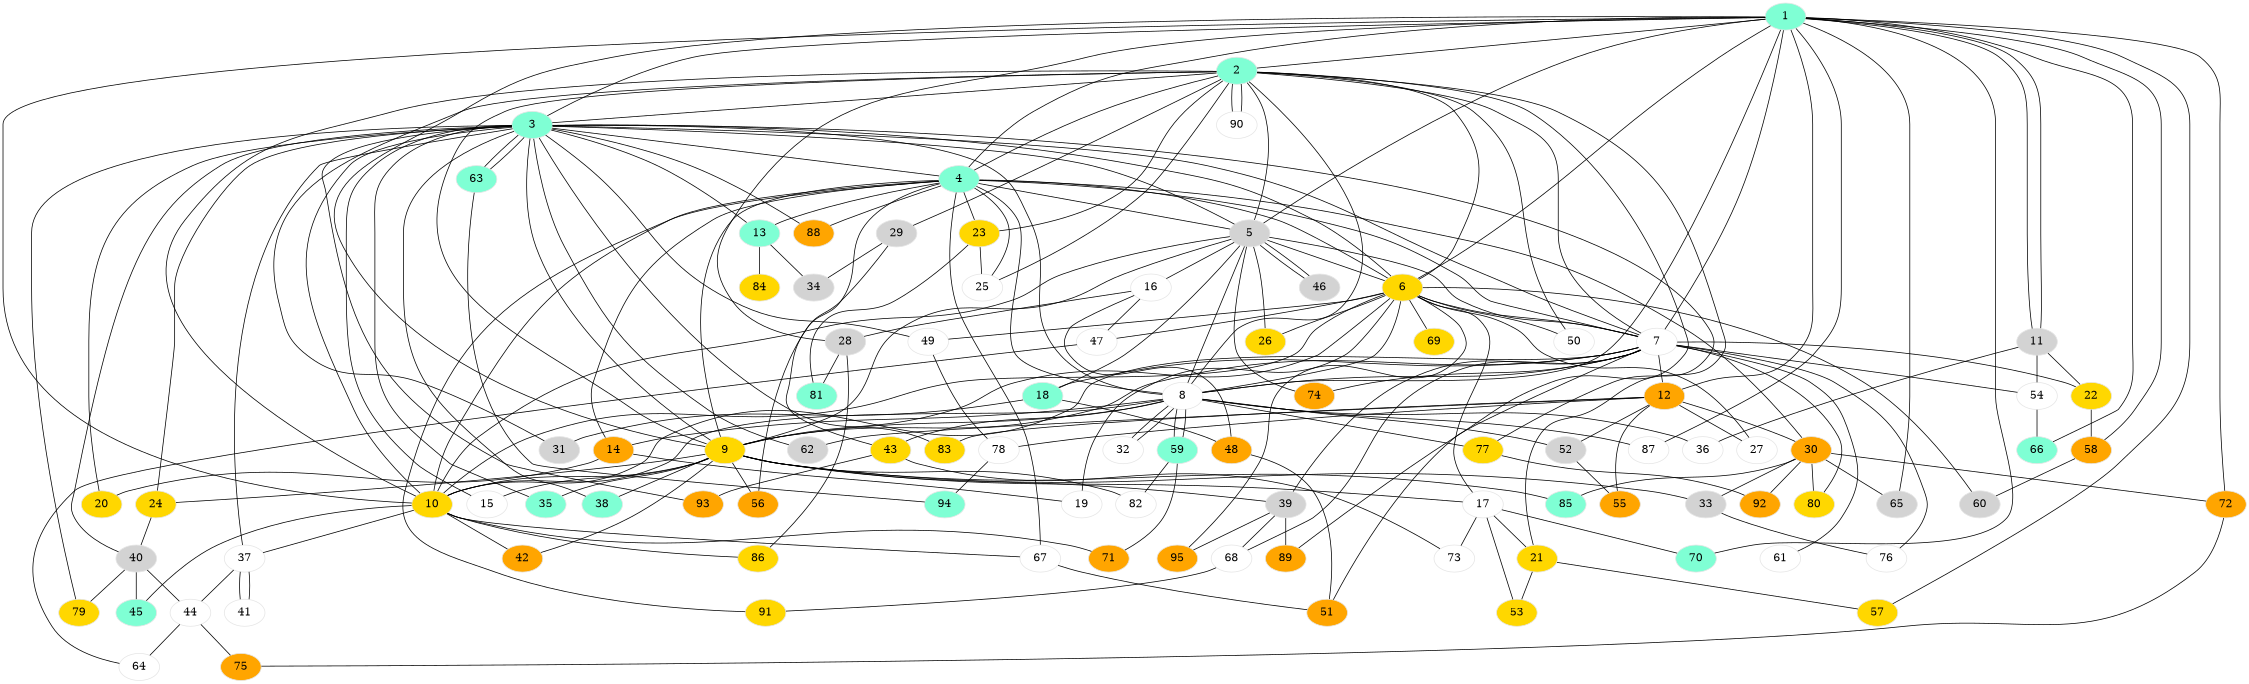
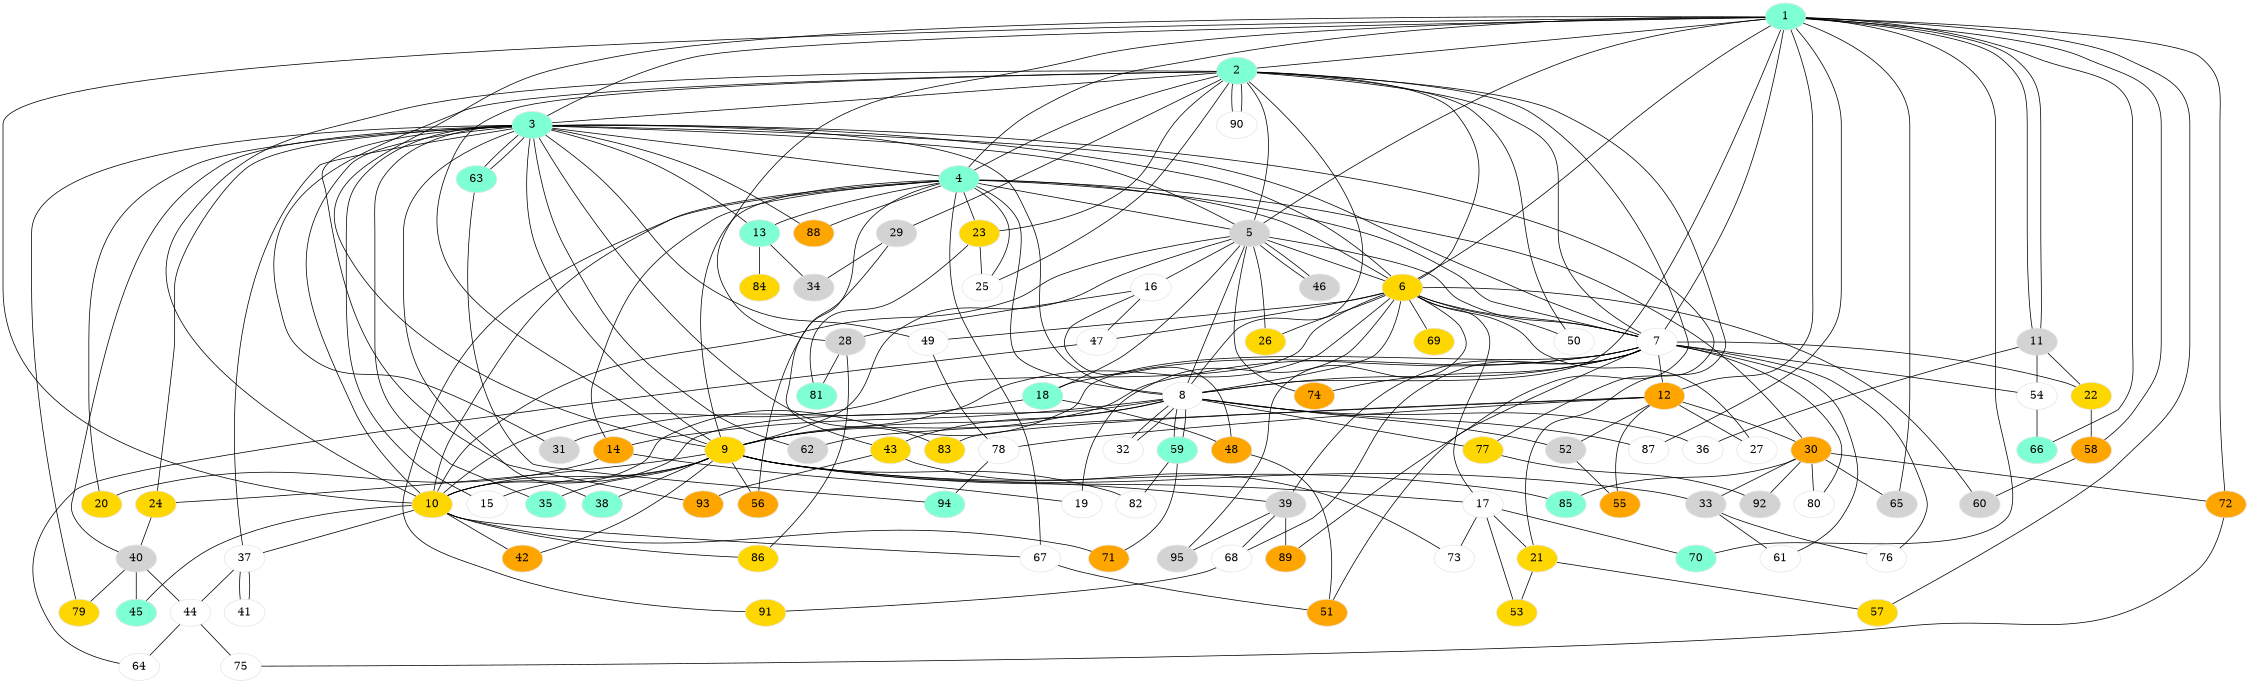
(1760, 504) -> (1760, 504)
(1814, 504) -> (1814, 504)
none -> (1743, 532)
(1177, 559) -> (1177, 559)
(241, 667) -> (241, 667)
